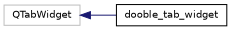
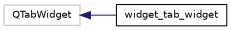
(172, 15) -> (172, 15)
